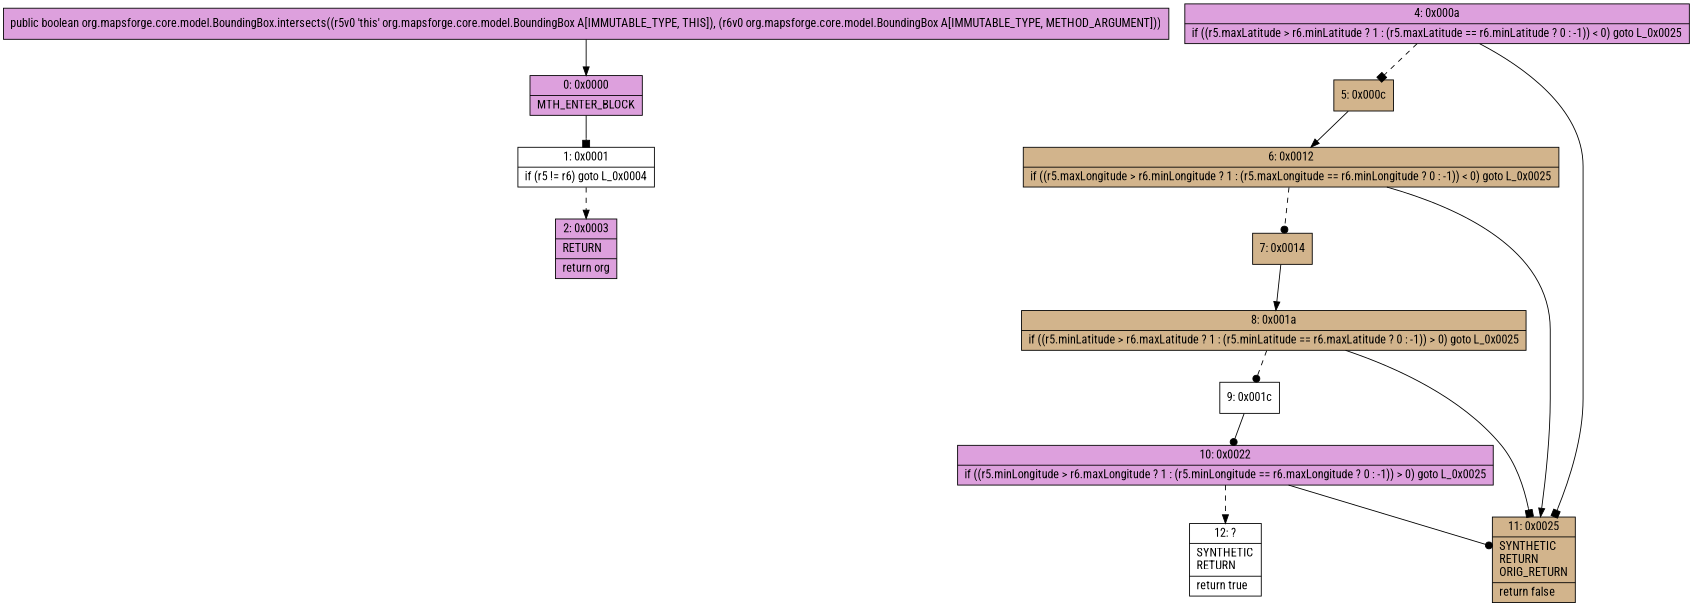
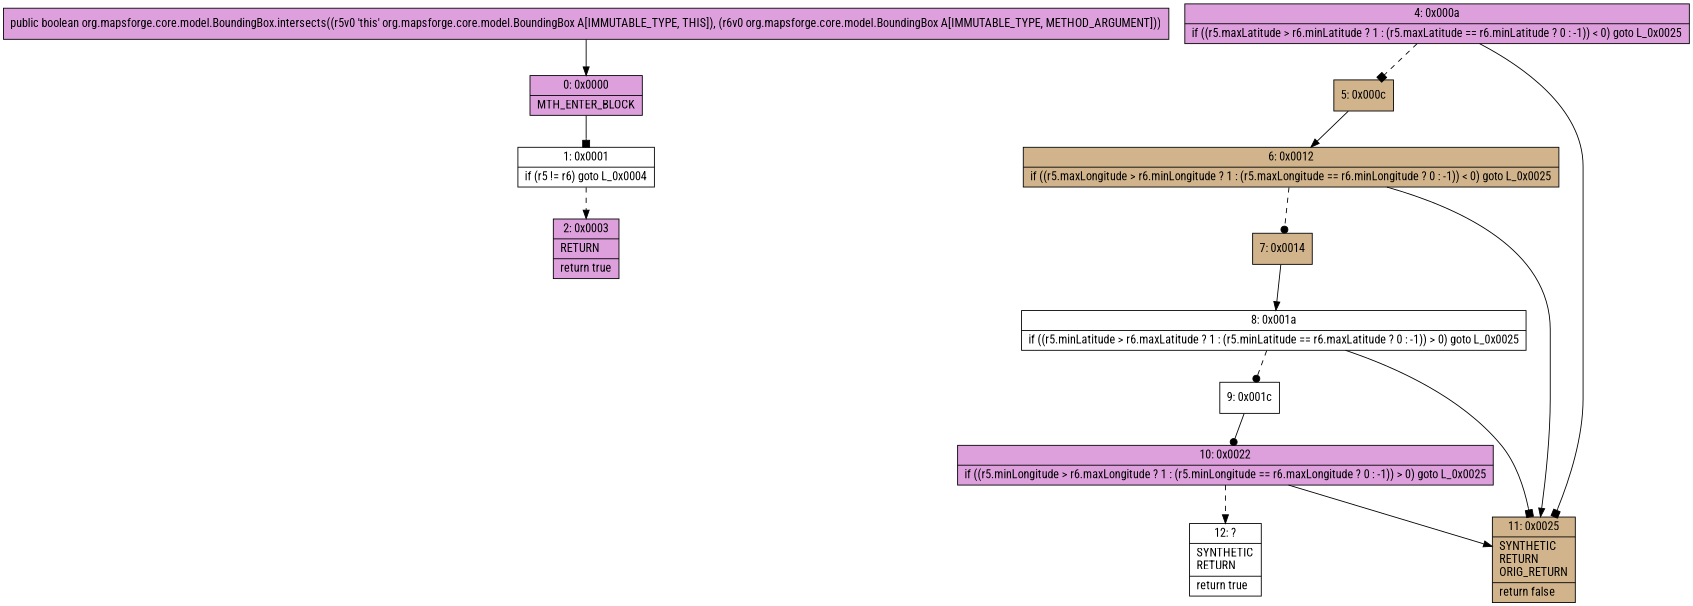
(586, 268) -> (586, 268)
(1274, 330) -> (1274, 330)
(1387, 515) -> (1386, 514)
